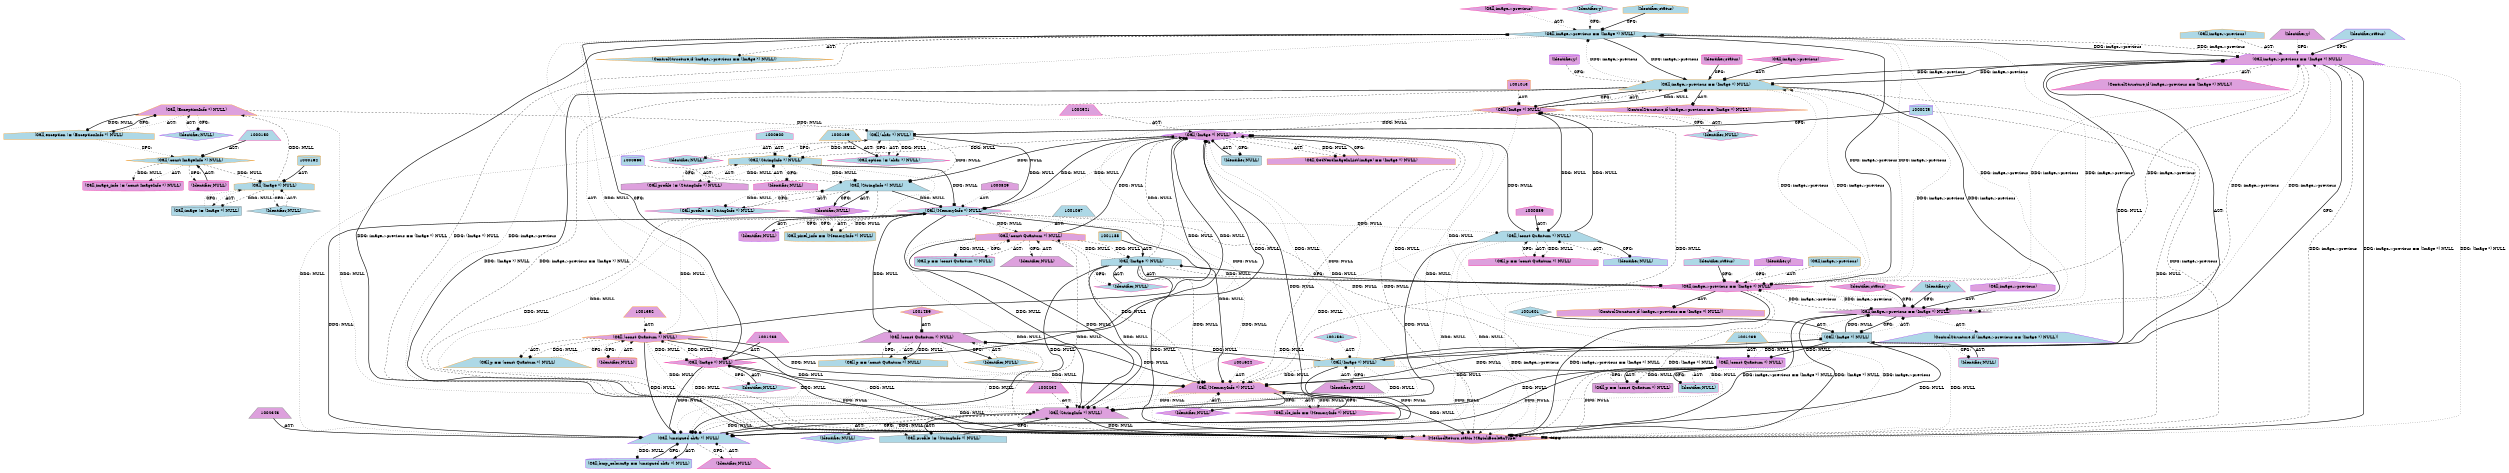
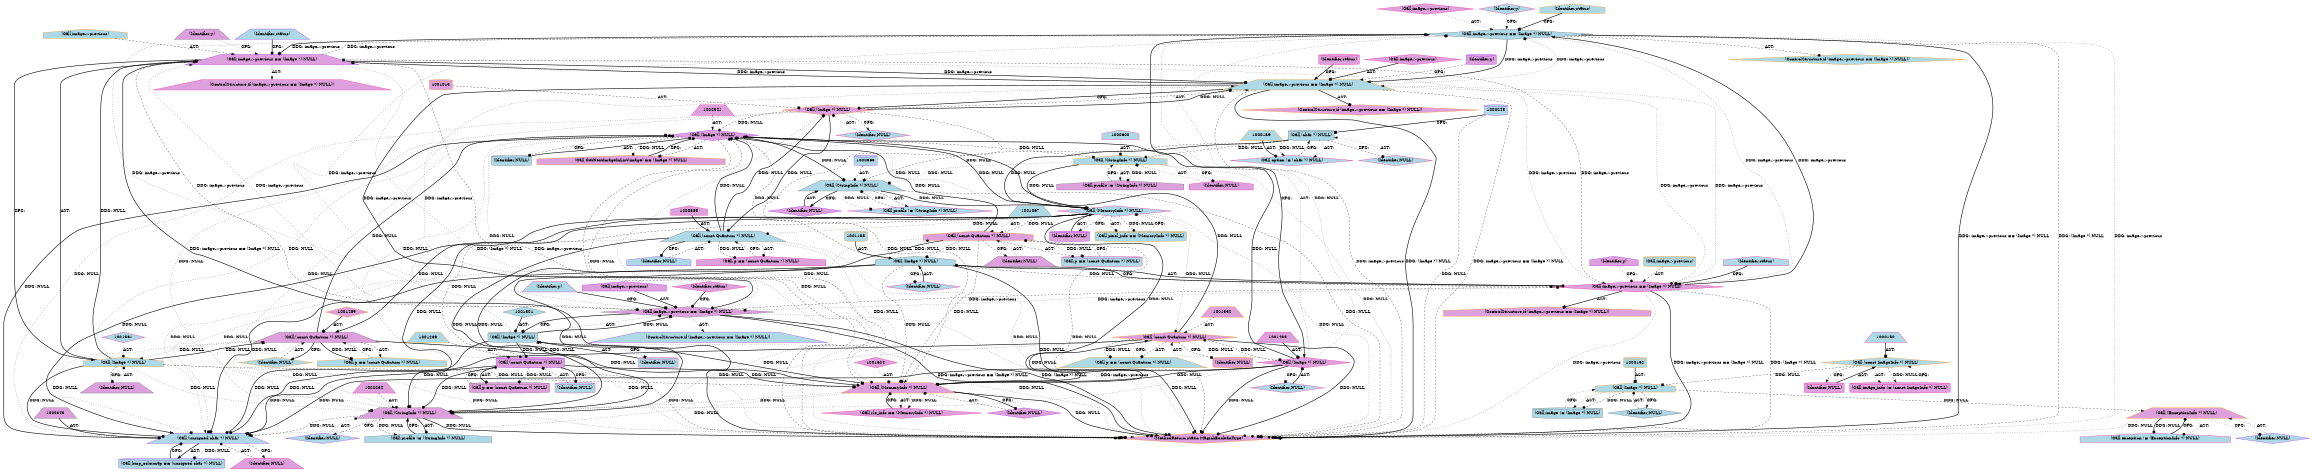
(540, 115) -> none
(79, 135) -> (2155, 438)
(134, 148) -> (1918, 375)
(1000, 186) -> none
